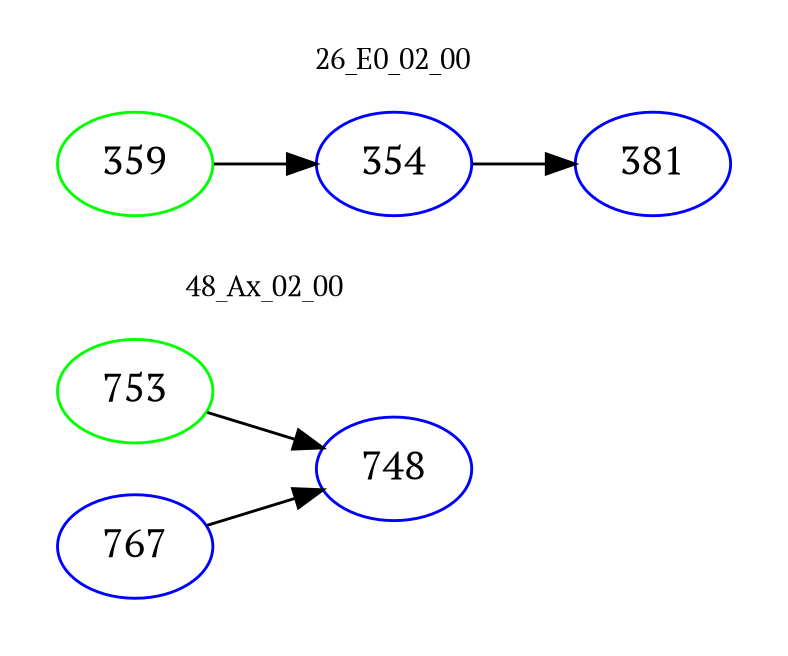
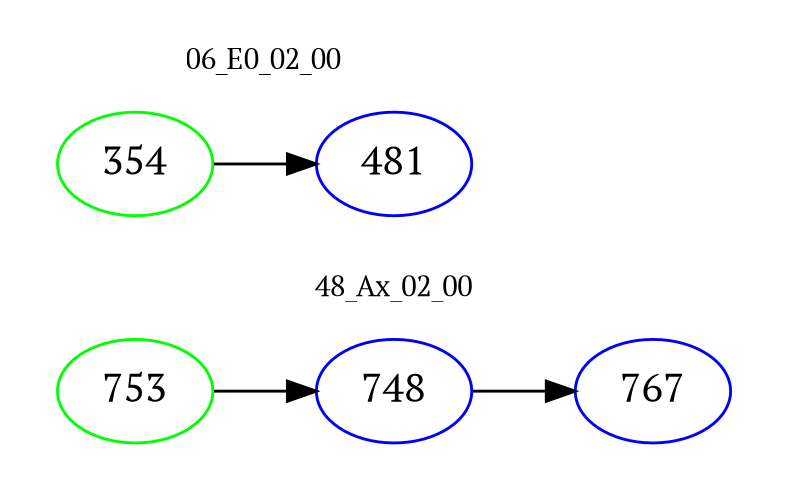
(394, 62) -> (265, 62)
(135, 164) -> none
(394, 164) -> (135, 164)
(653, 164) -> (394, 164)
(251, 512) -> (509, 391)
